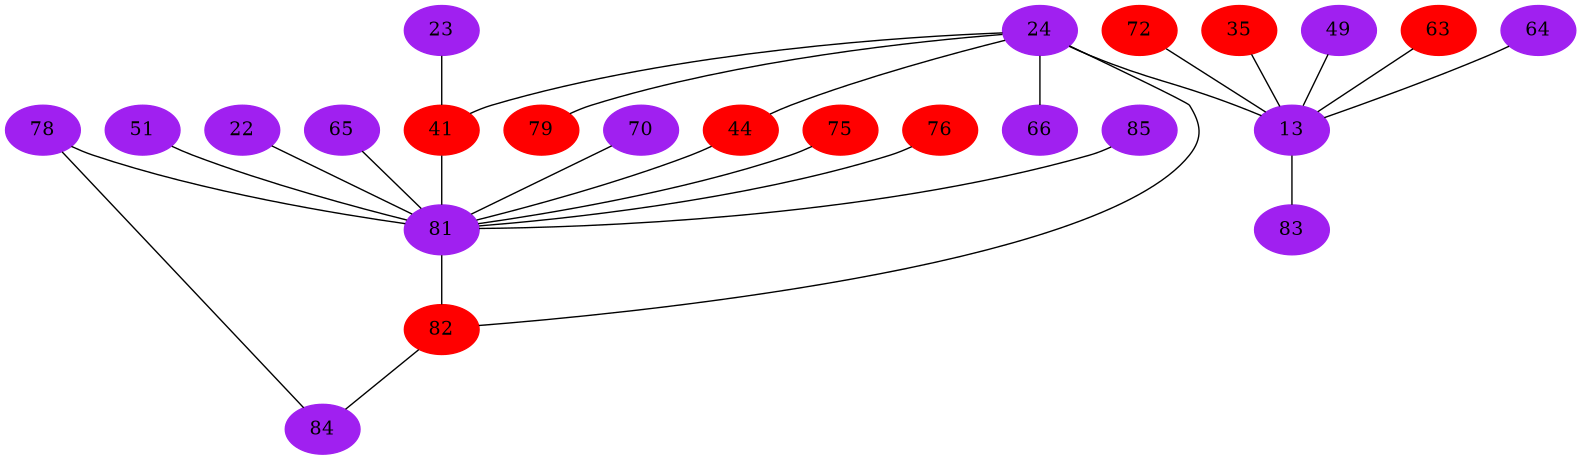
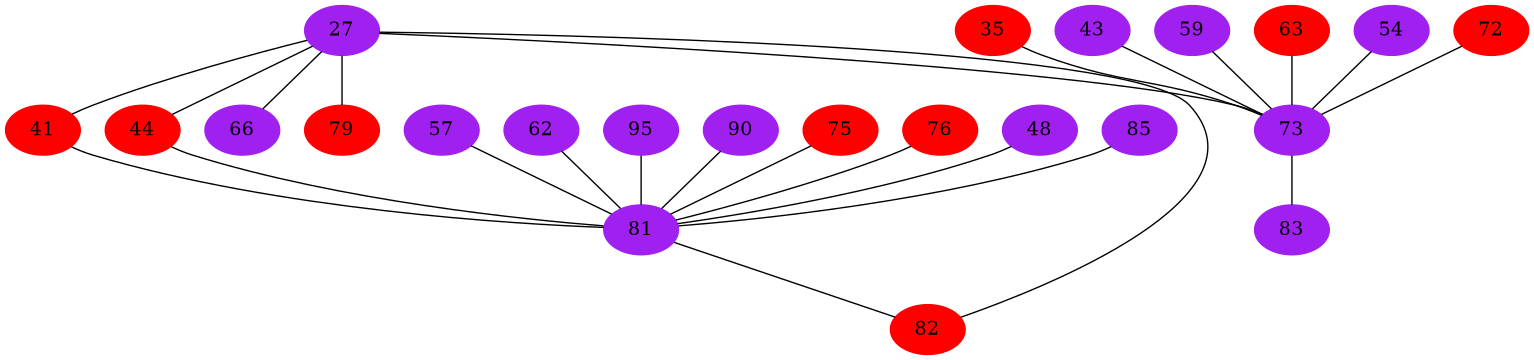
(442, 30) -> none
(1040, 30) -> (342, 30)
none -> (1093, 30)
(1339, 30) -> (1192, 30)
(1538, 30) -> (1392, 30)
(43, 130) -> (1040, 130)
(143, 130) -> (442, 130)
(242, 130) -> (541, 130)
(342, 130) -> (641, 130)
(641, 130) -> (741, 130)
(1292, 130) -> (1292, 130)
(323, 429) -> none
